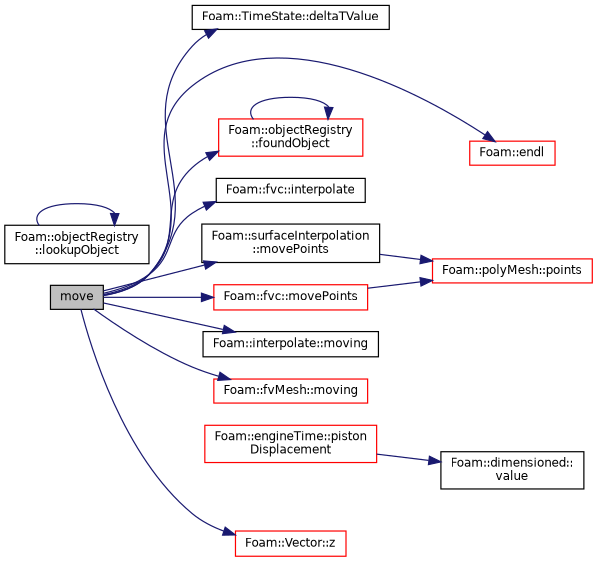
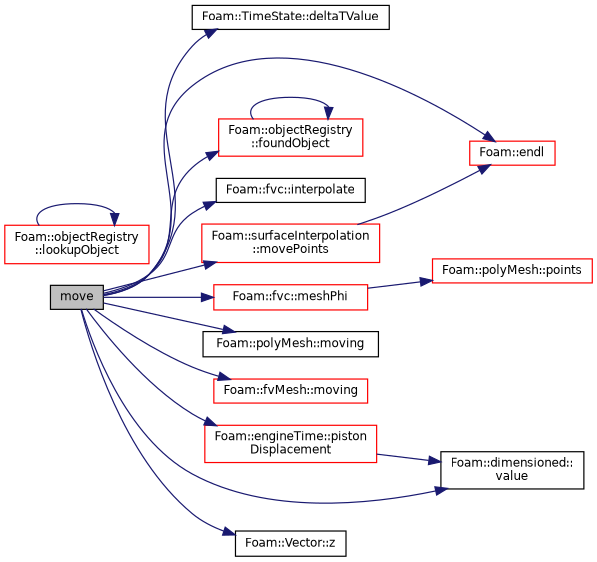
(291, 243) -> (291, 243)
(77, 244) -> (77, 244)
(400, 257) -> (420, 200)
(291, 297) -> (291, 297)
(291, 344) -> (291, 344)
none -> (140, 371)
none -> (213, 483)
(291, 544) -> (291, 544)
